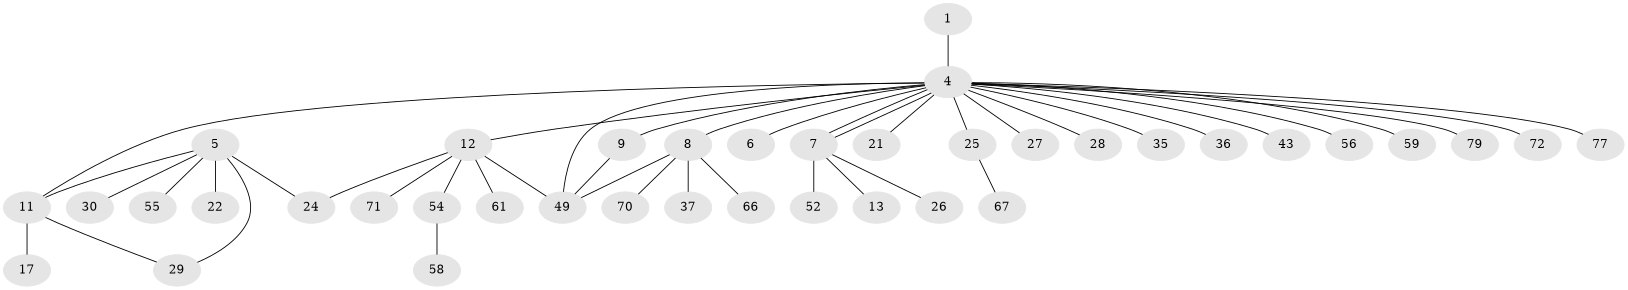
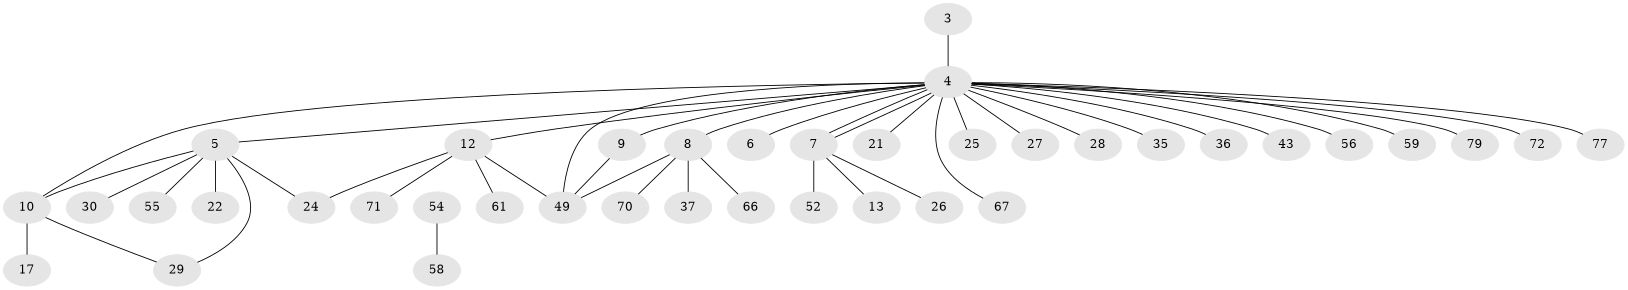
(948, 19) -> (948, 19)
none -> (582, 113)
(453, 176) -> none
(987, 176) -> (940, 157)
(27, 208) -> (27, 208)
